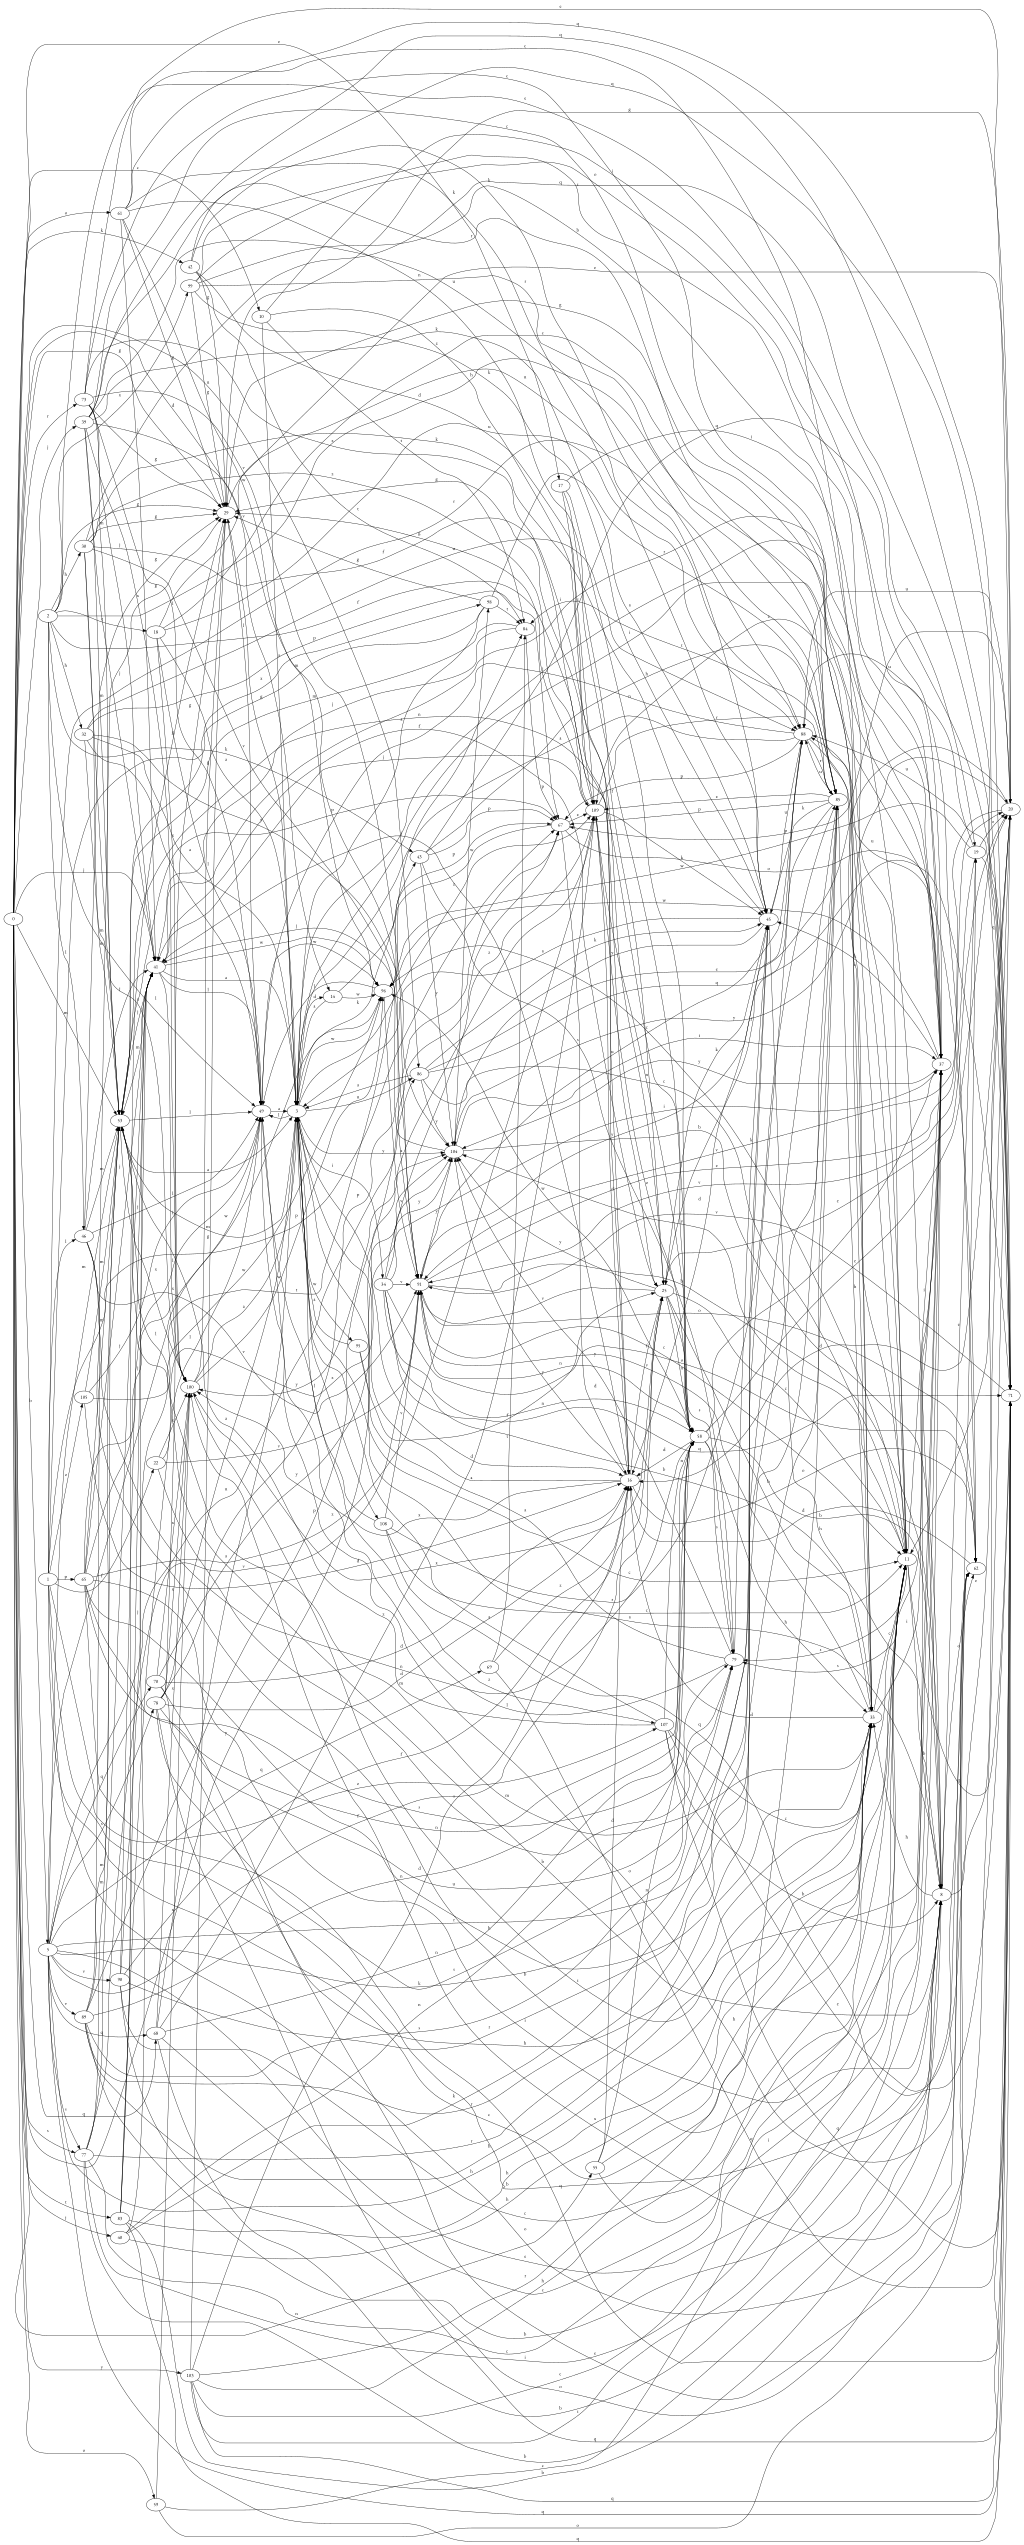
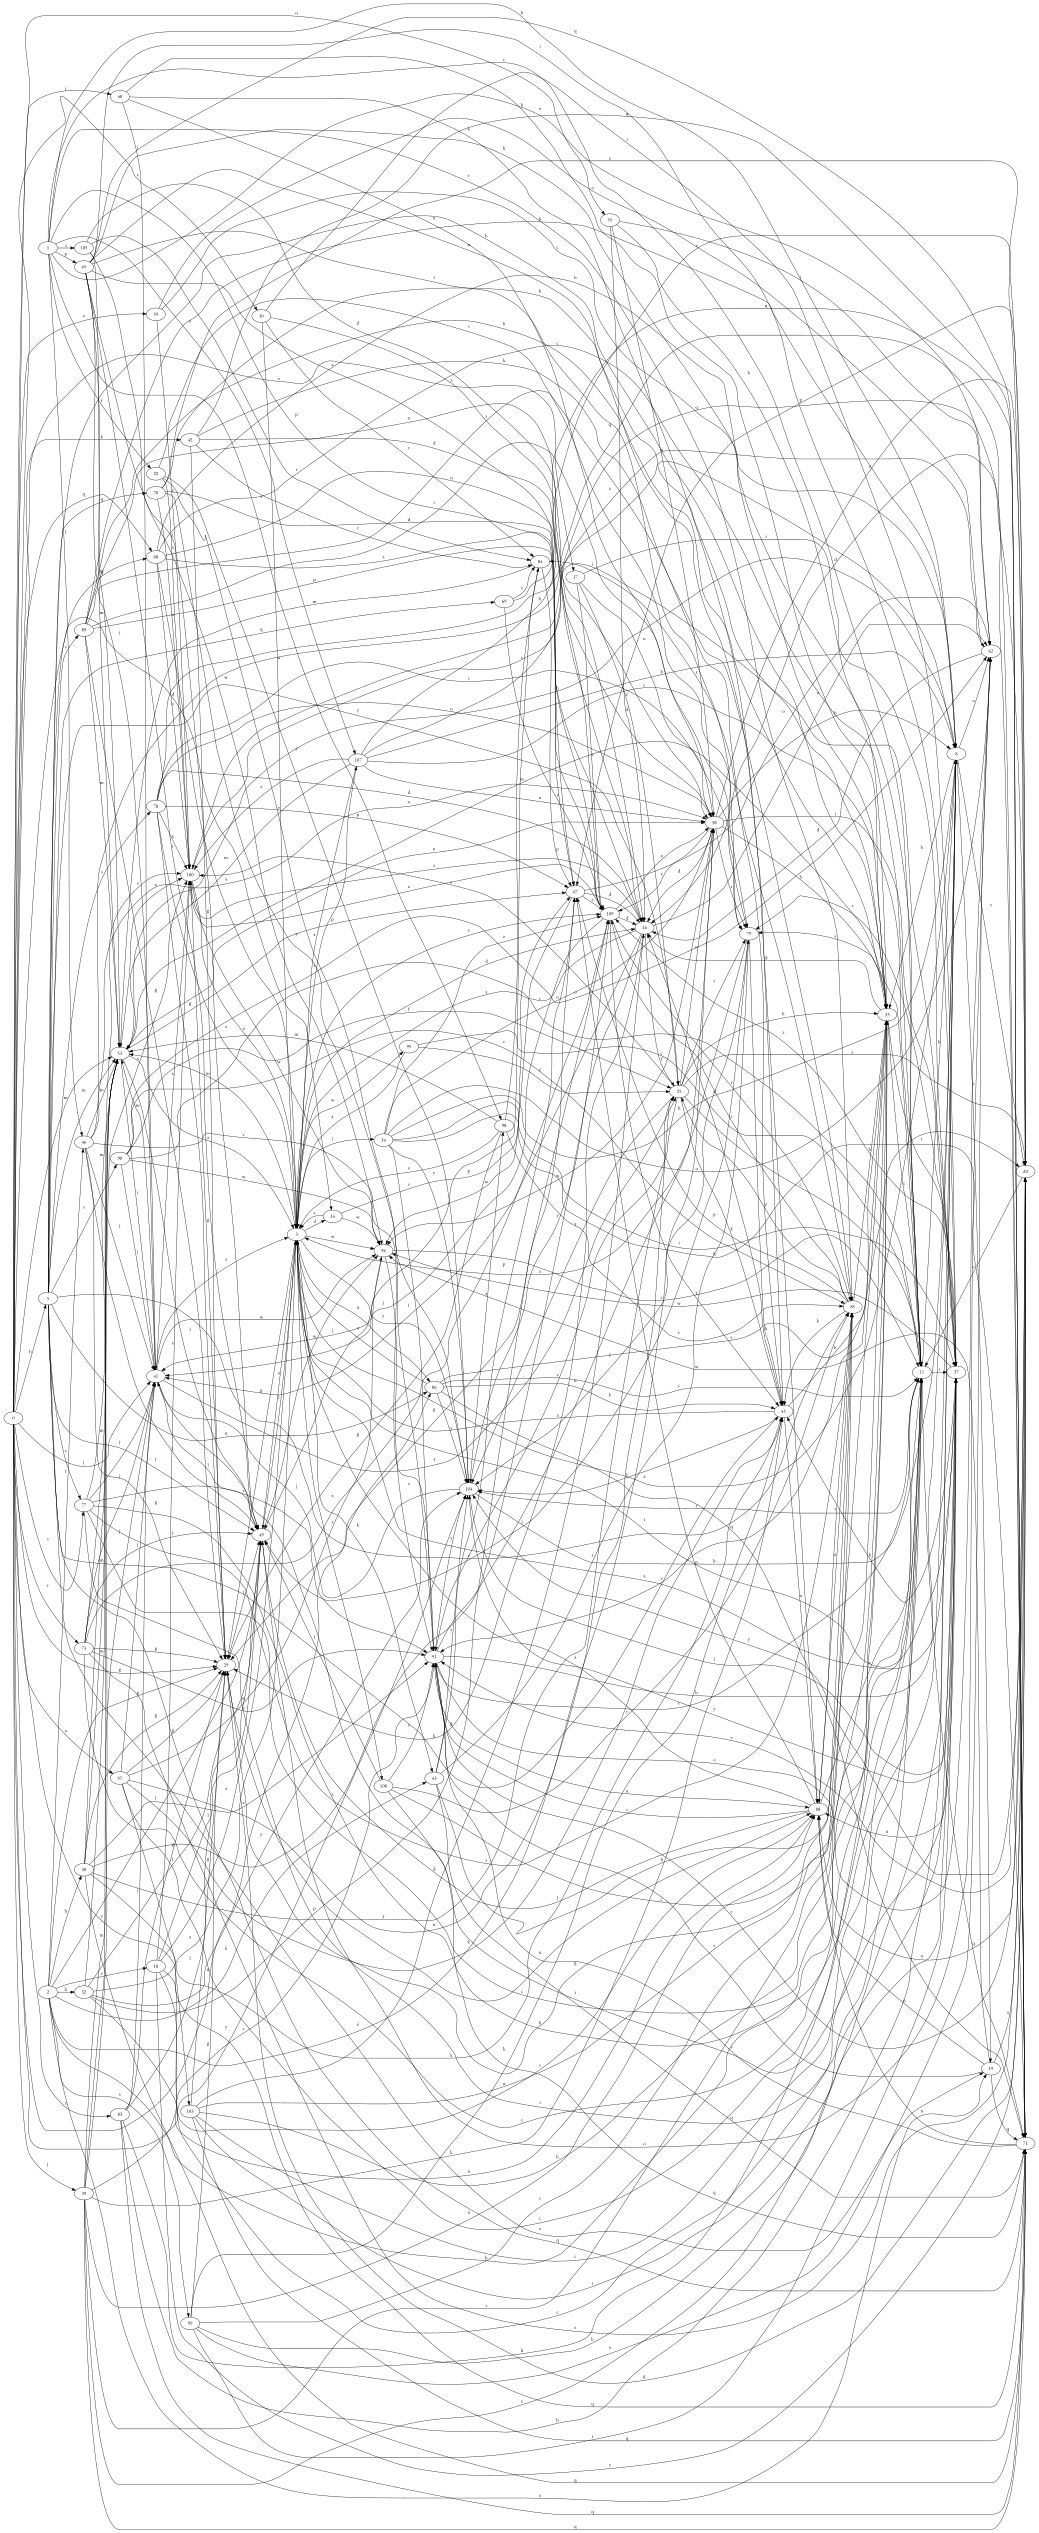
none -> (262, 796)
(576, 1585) -> (538, 762)
(918, 1916) -> (893, 365)
